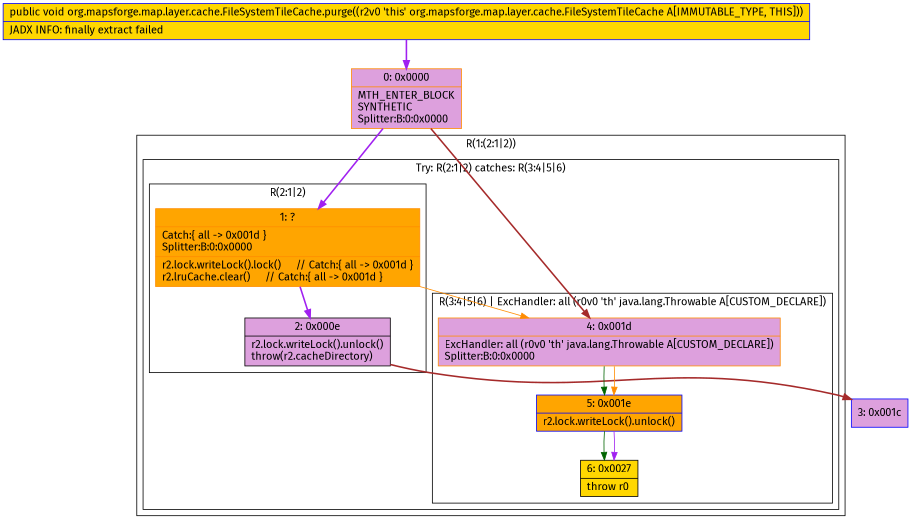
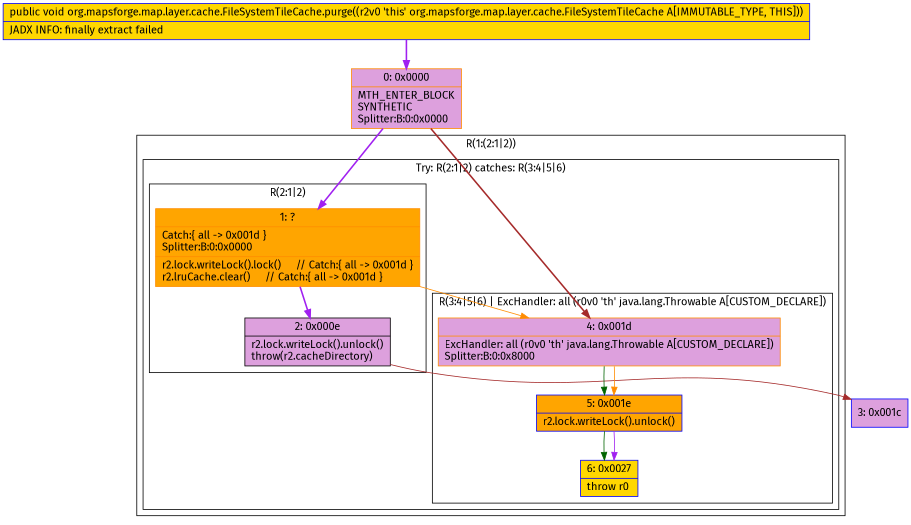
(490, 357) -> (490, 357)
(628, 380) -> (628, 380)
(609, 478) -> (609, 478)
